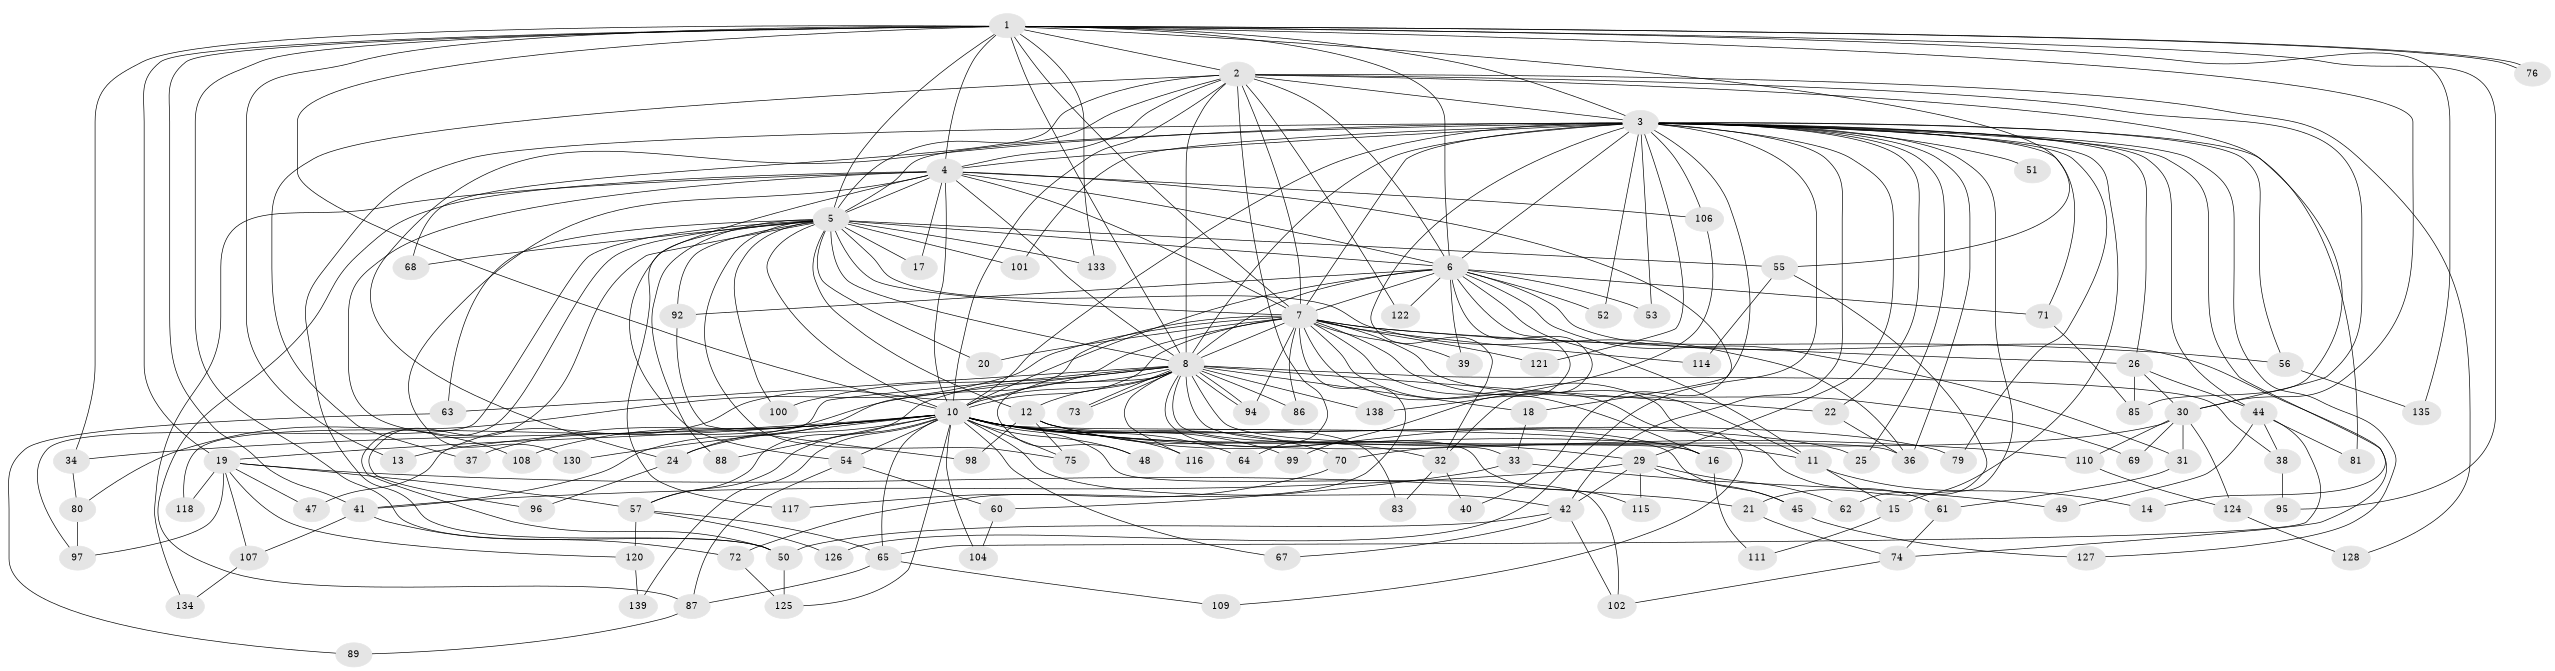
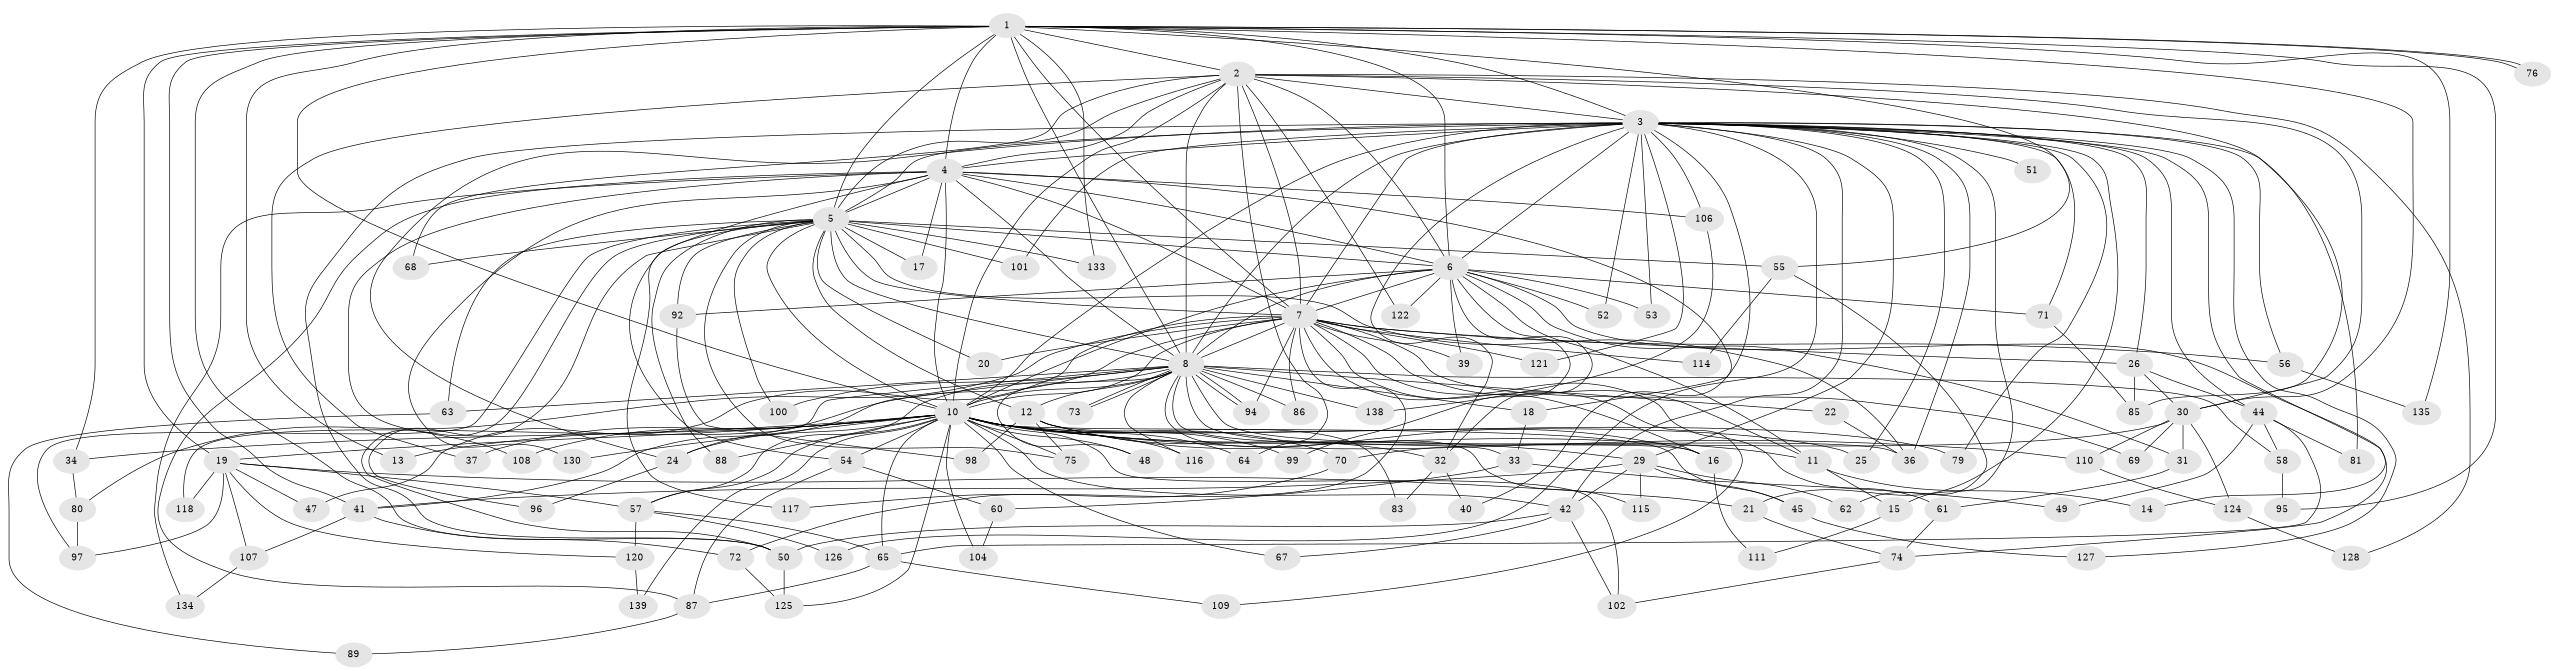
(1912, 170) -> none
(2283, 461) -> (2283, 461)
